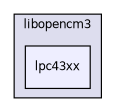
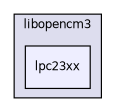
(58, 67) -> (58, 67)
